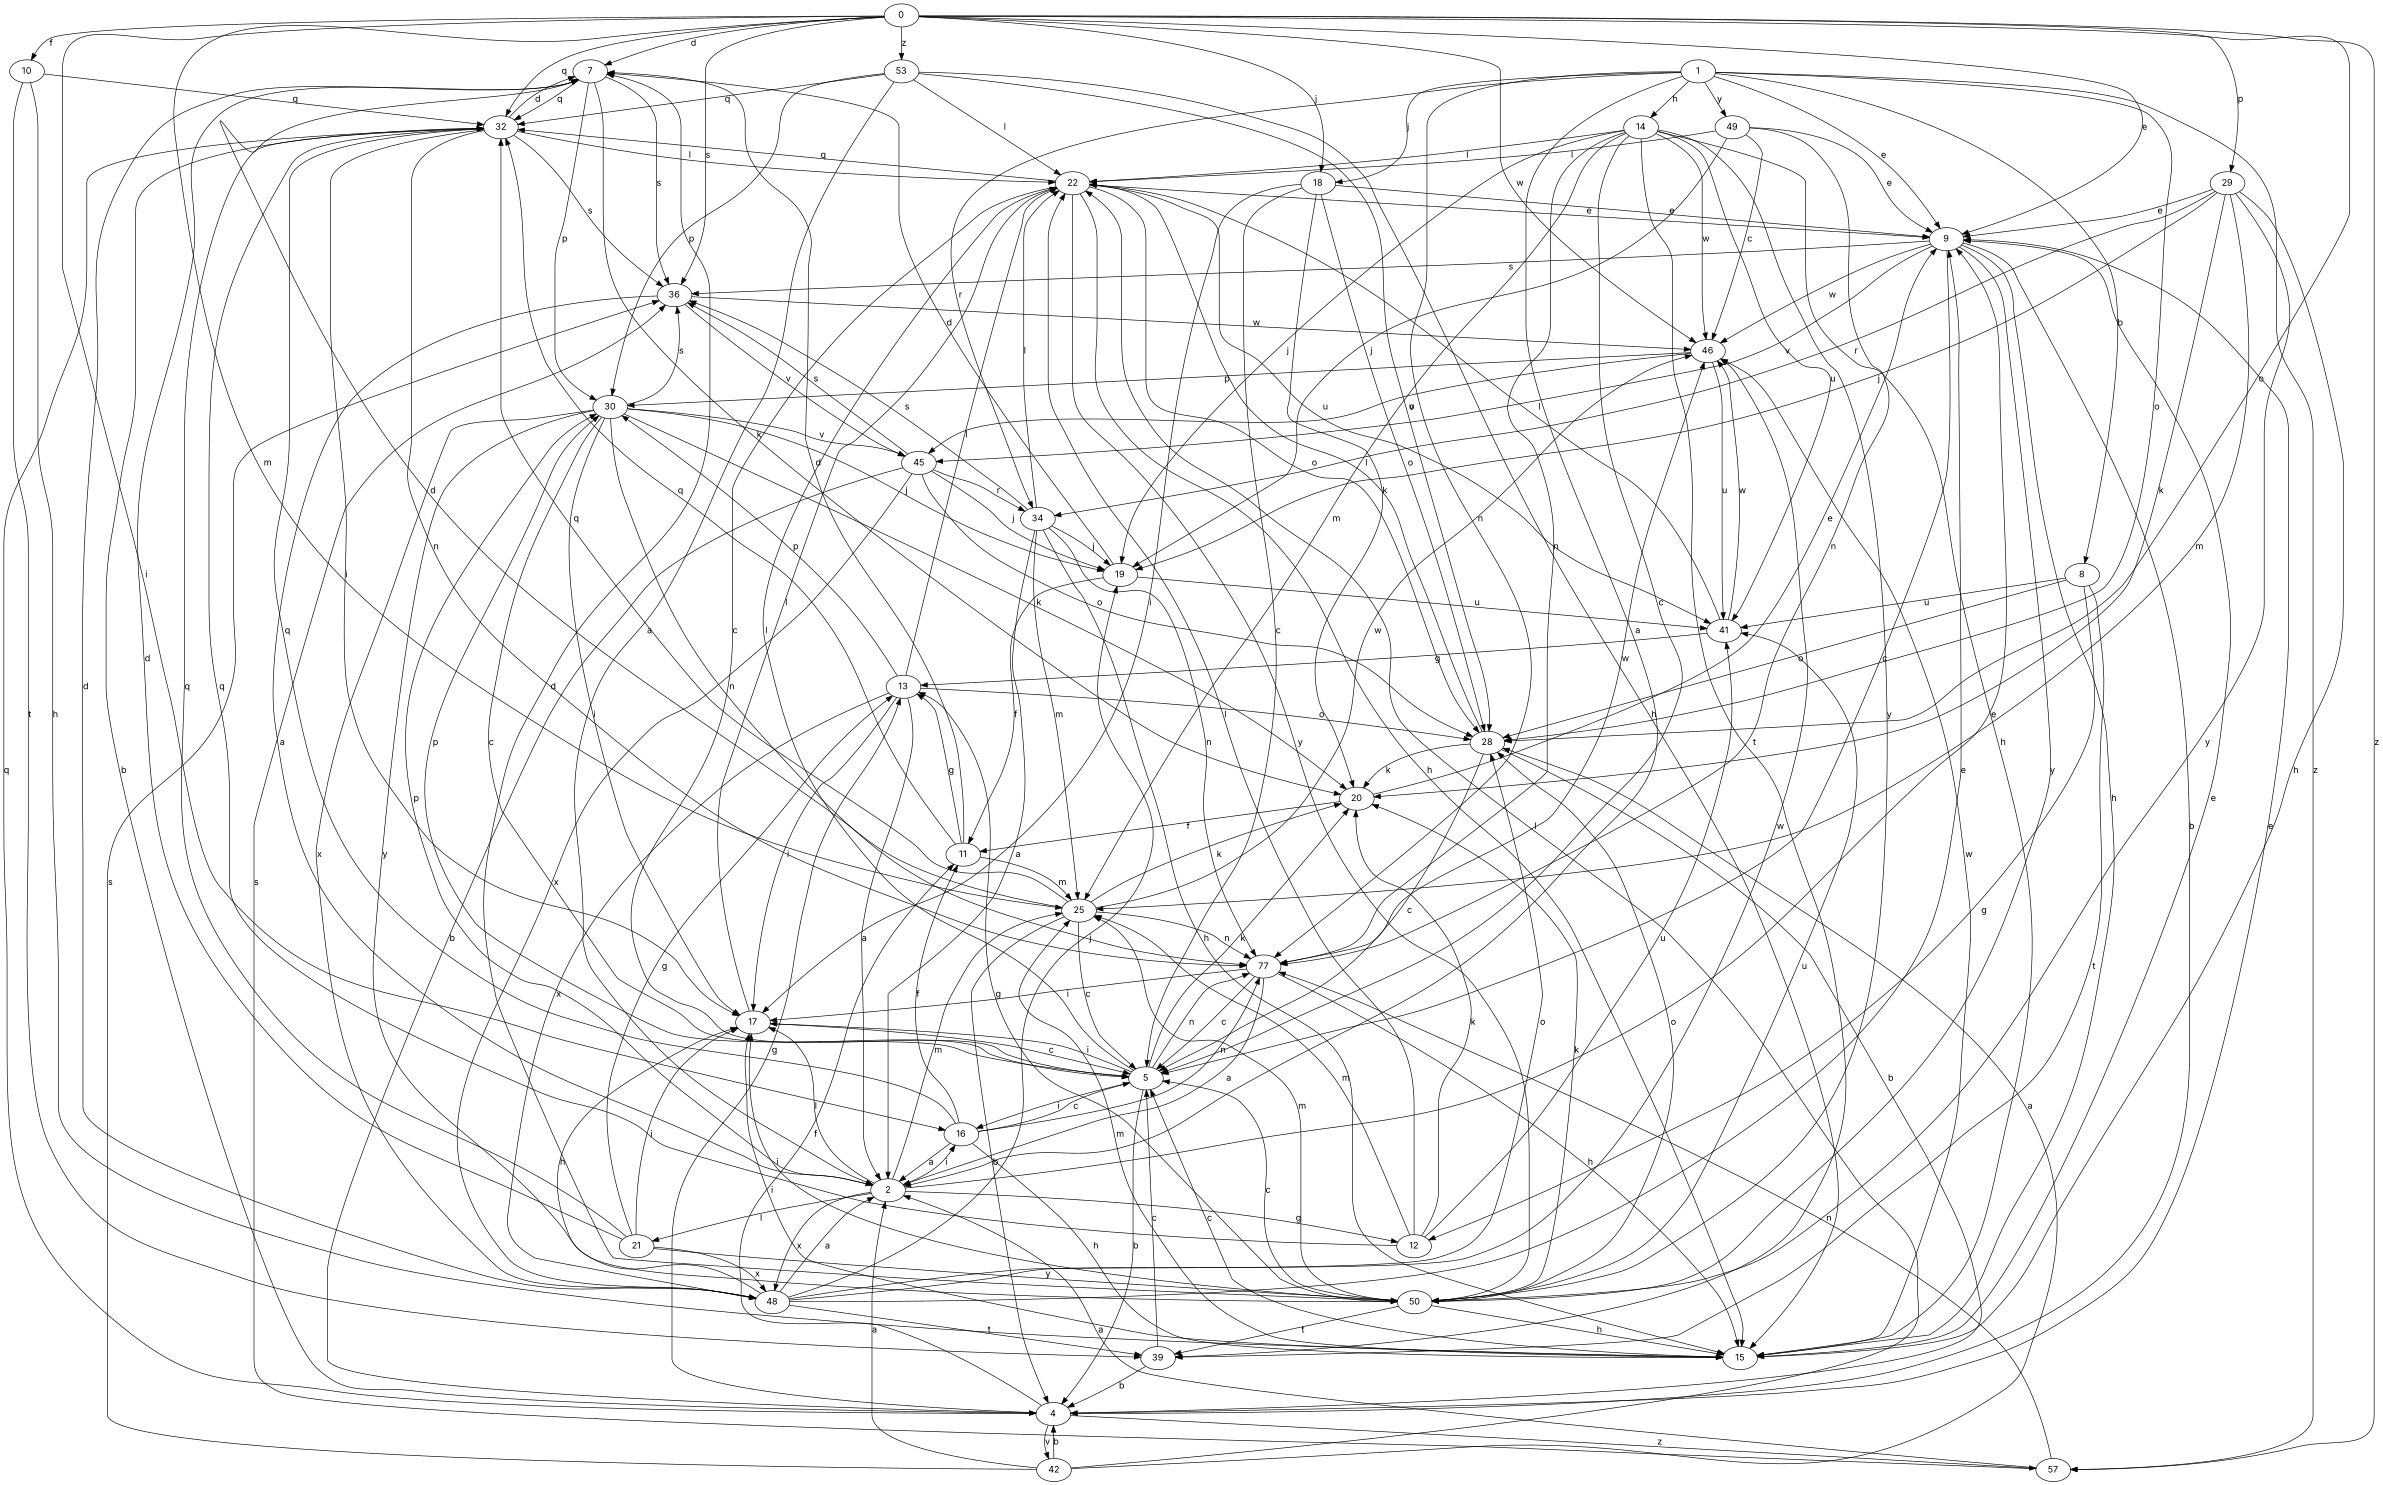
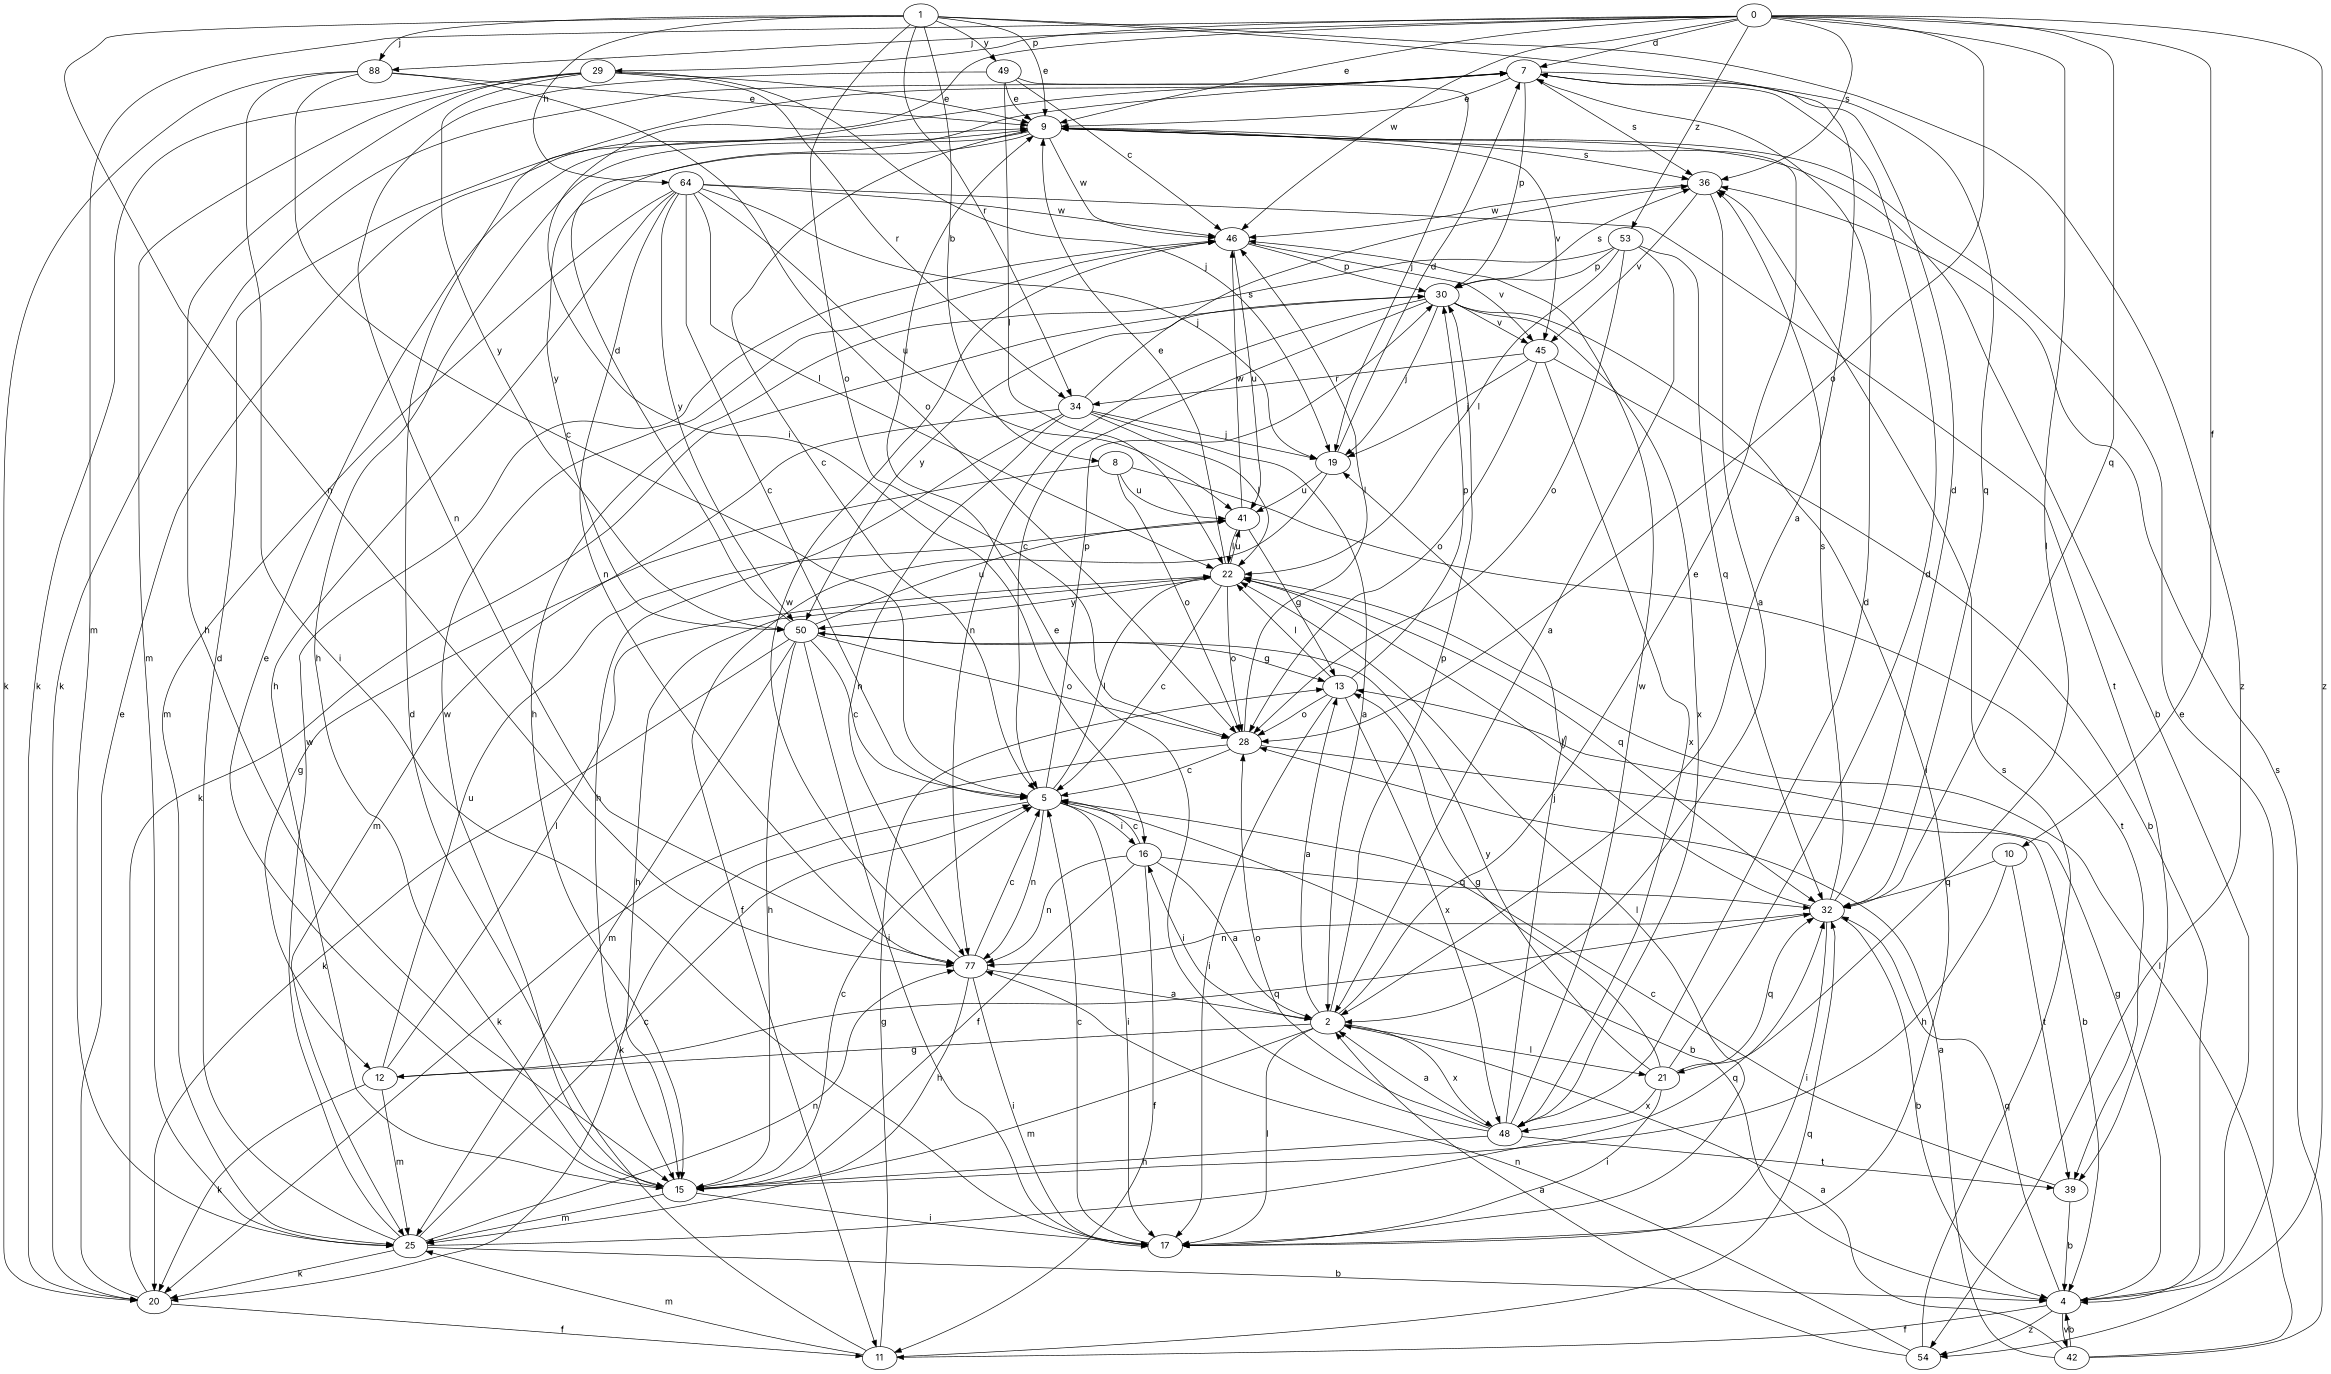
none -> (1291, 117)
(1641, 127) -> (686, 183)
(1318, 183) -> (375, 71)
(798, 372) -> none
(1303, 446) -> (1366, 502)
none -> (2046, 549)
(991, 585) -> (542, 575)
(864, 922) -> (1304, 859)
(561, 1205) -> (1096, 1162)
(1096, 1246) -> (979, 1022)
(1290, 1329) -> none
(2053, 1470) -> (1923, 1358)
